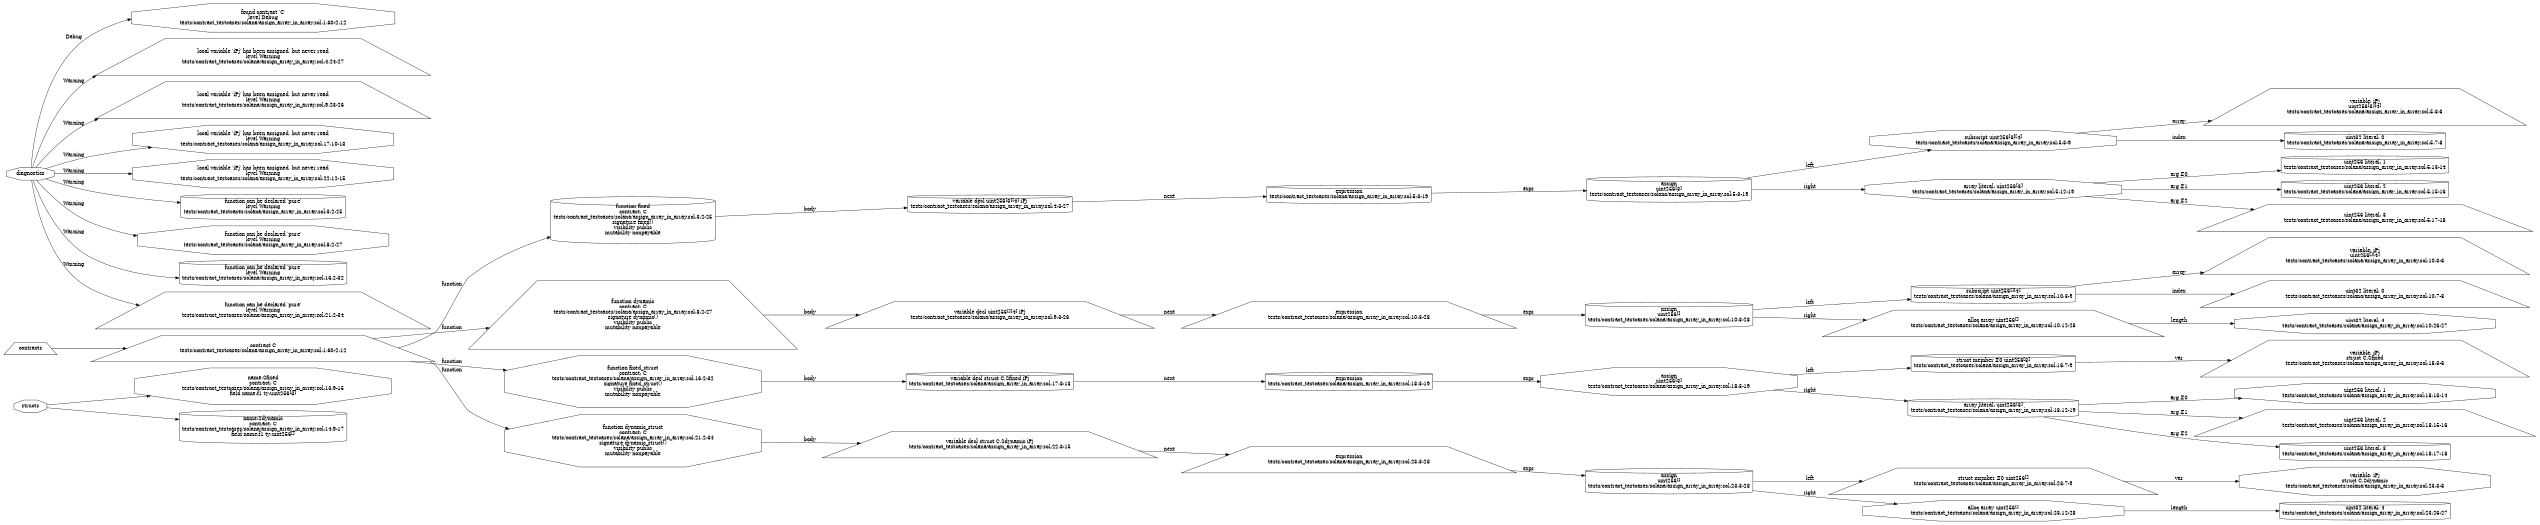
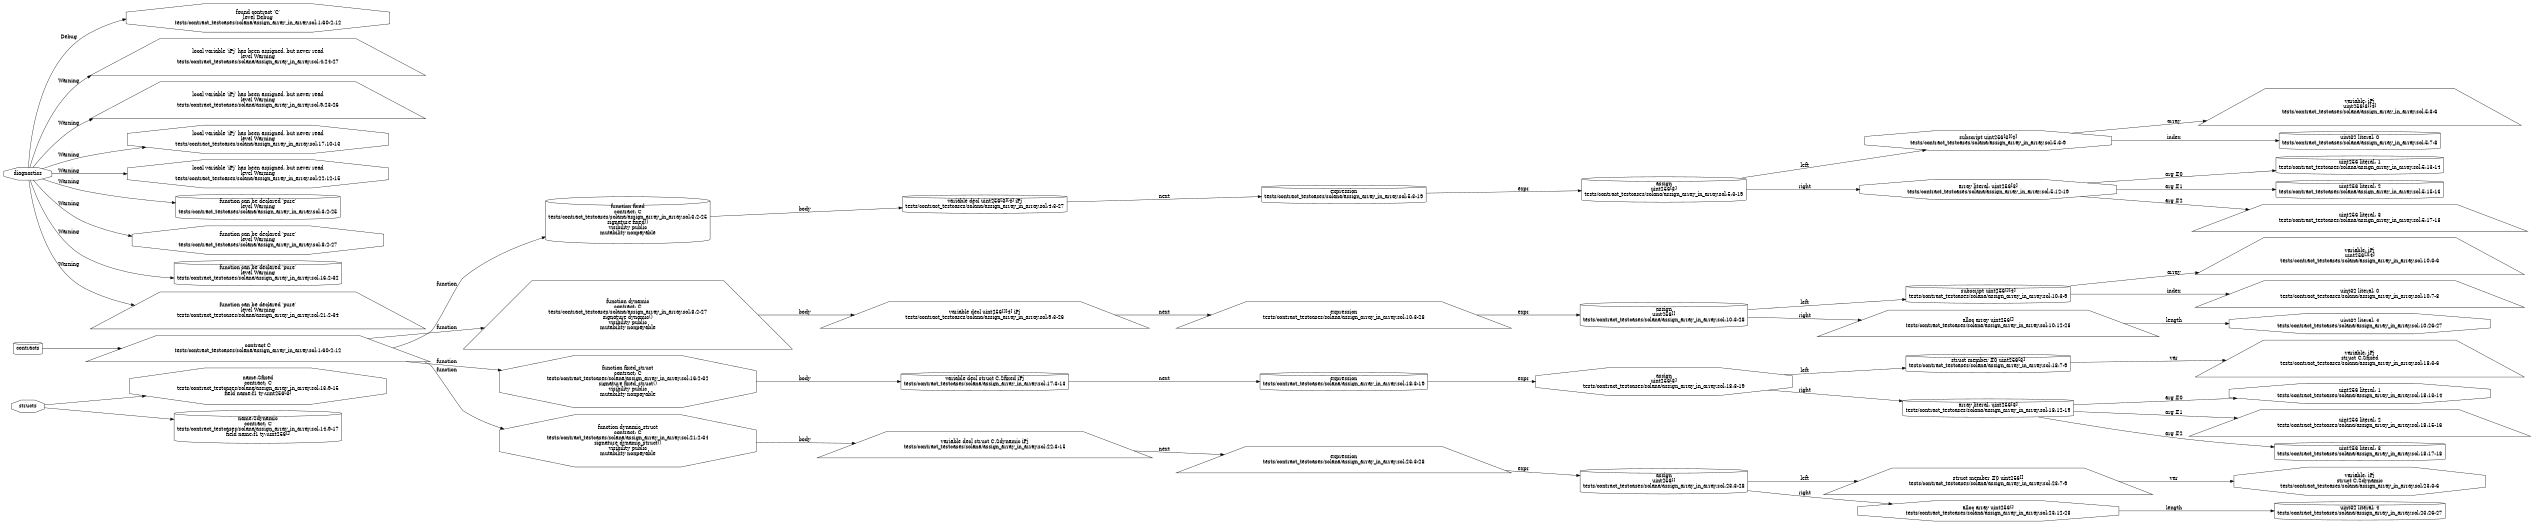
(30, 348) -> (28, 348)
